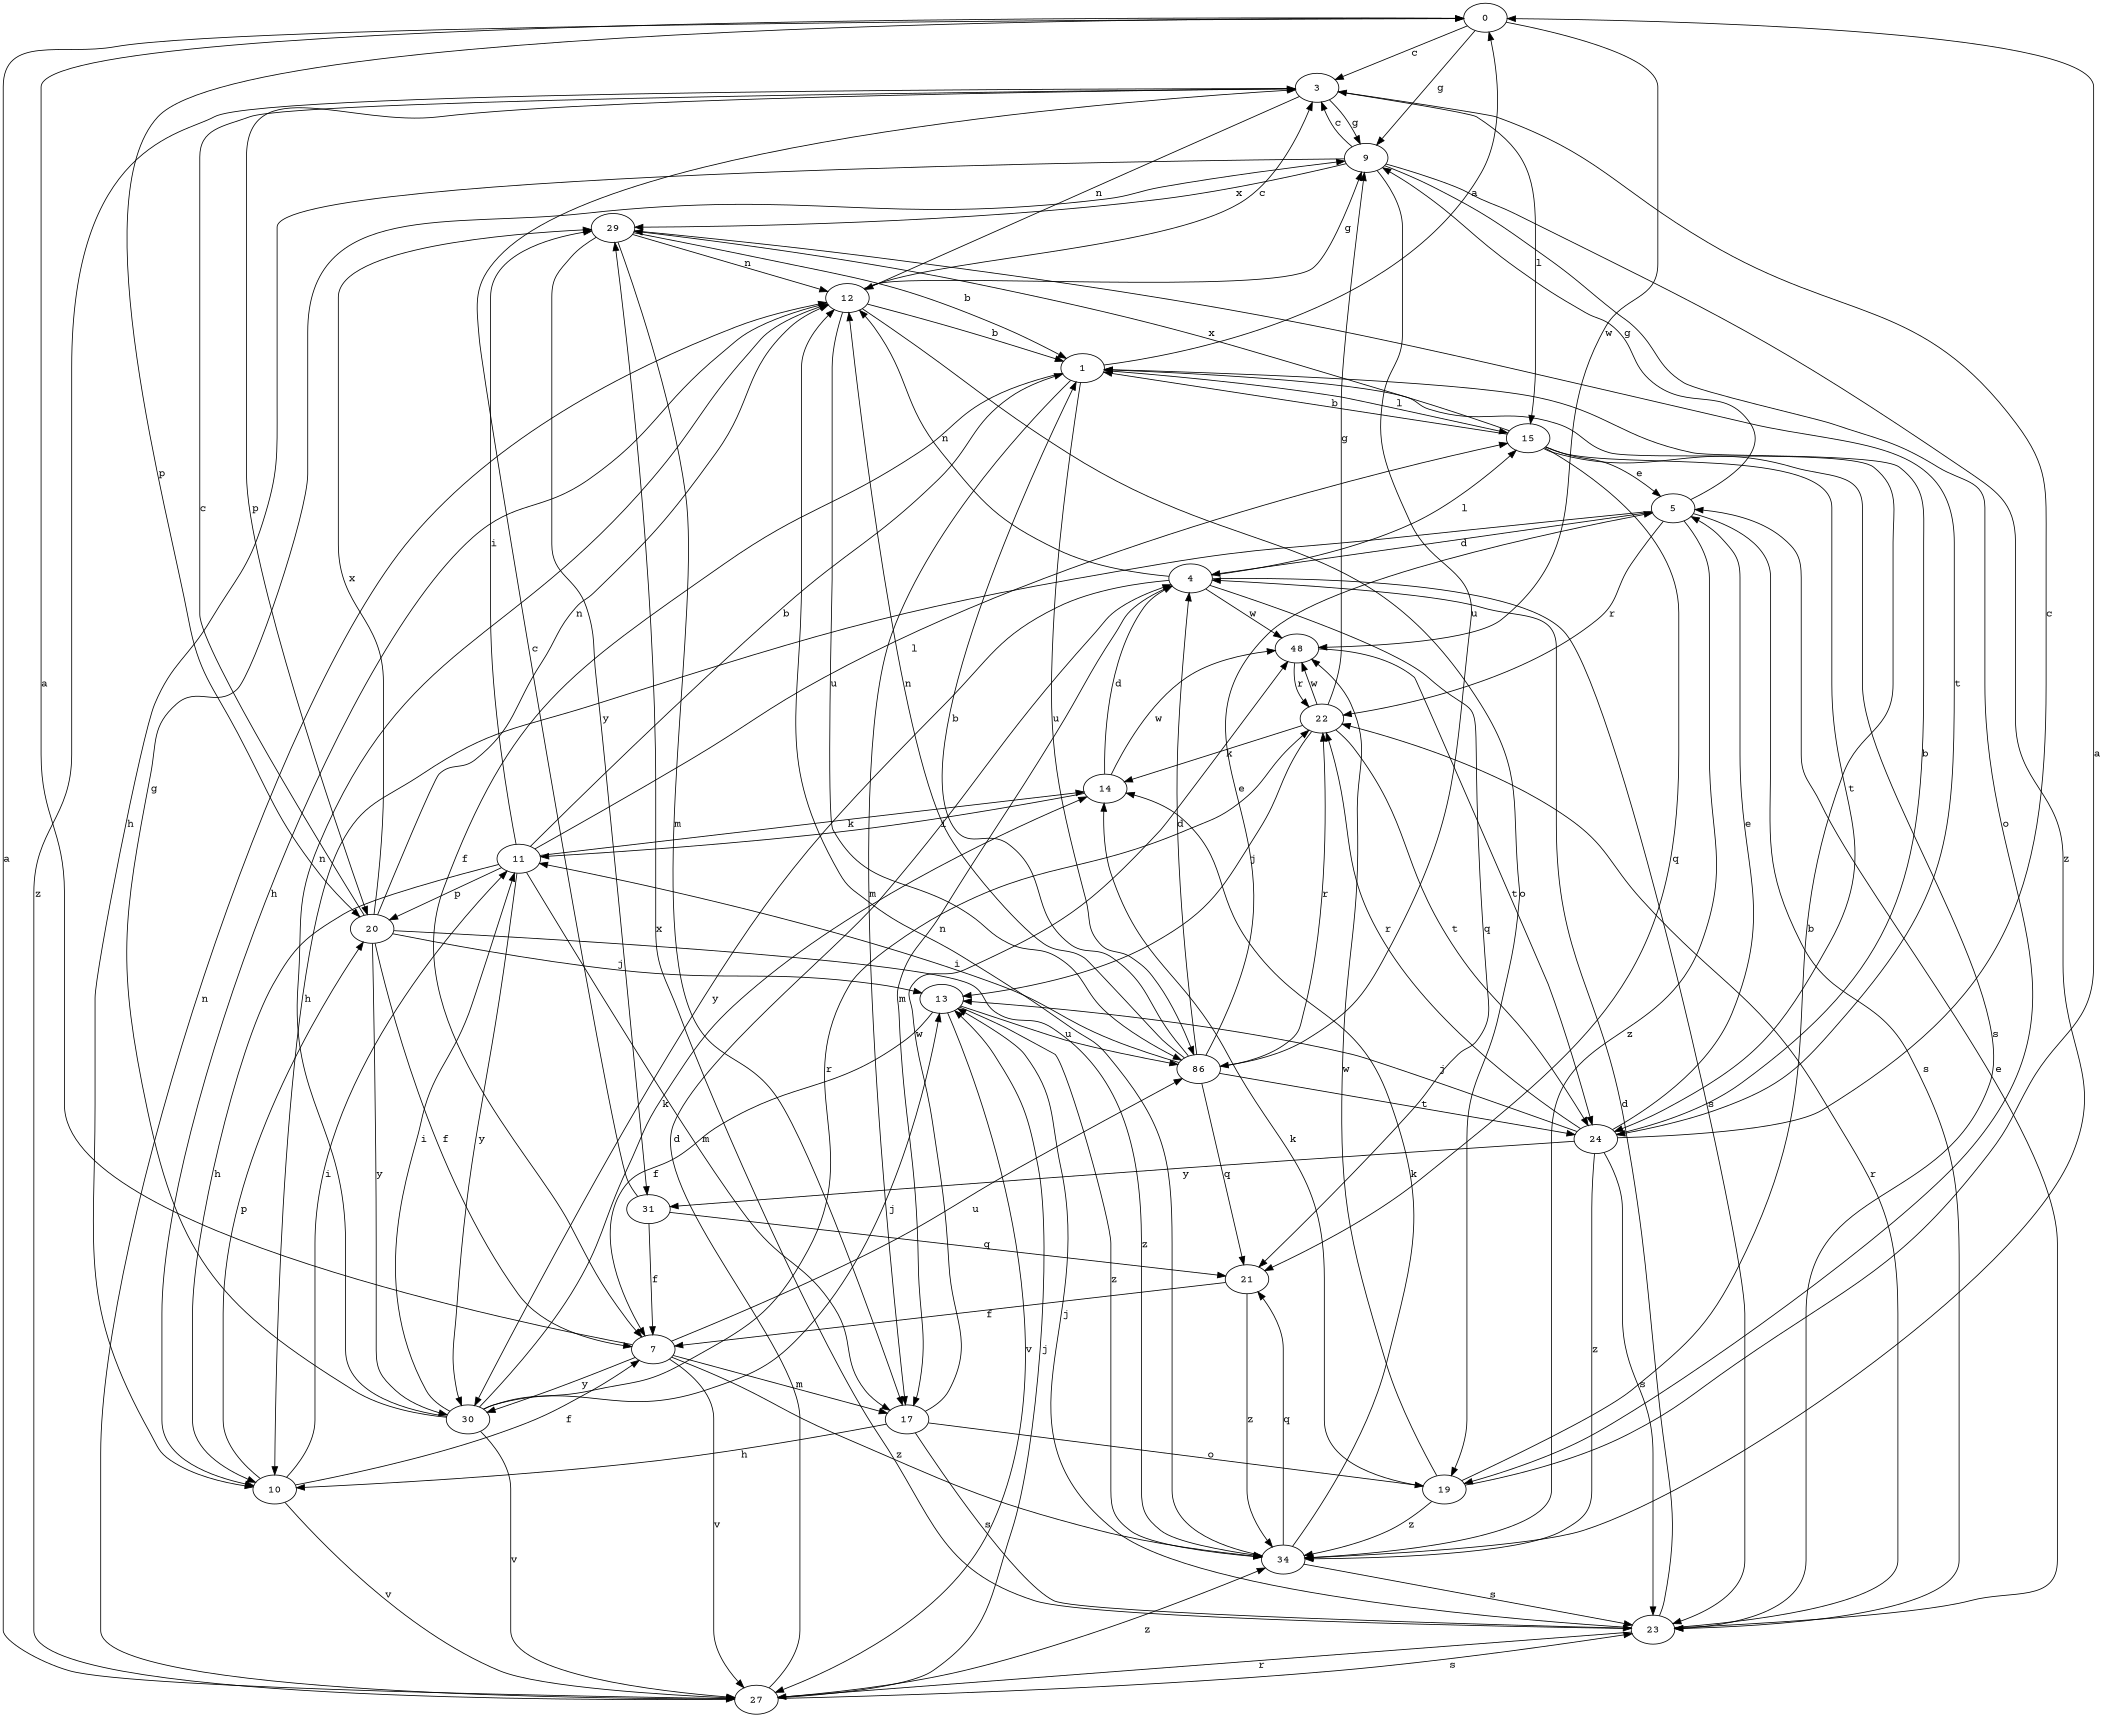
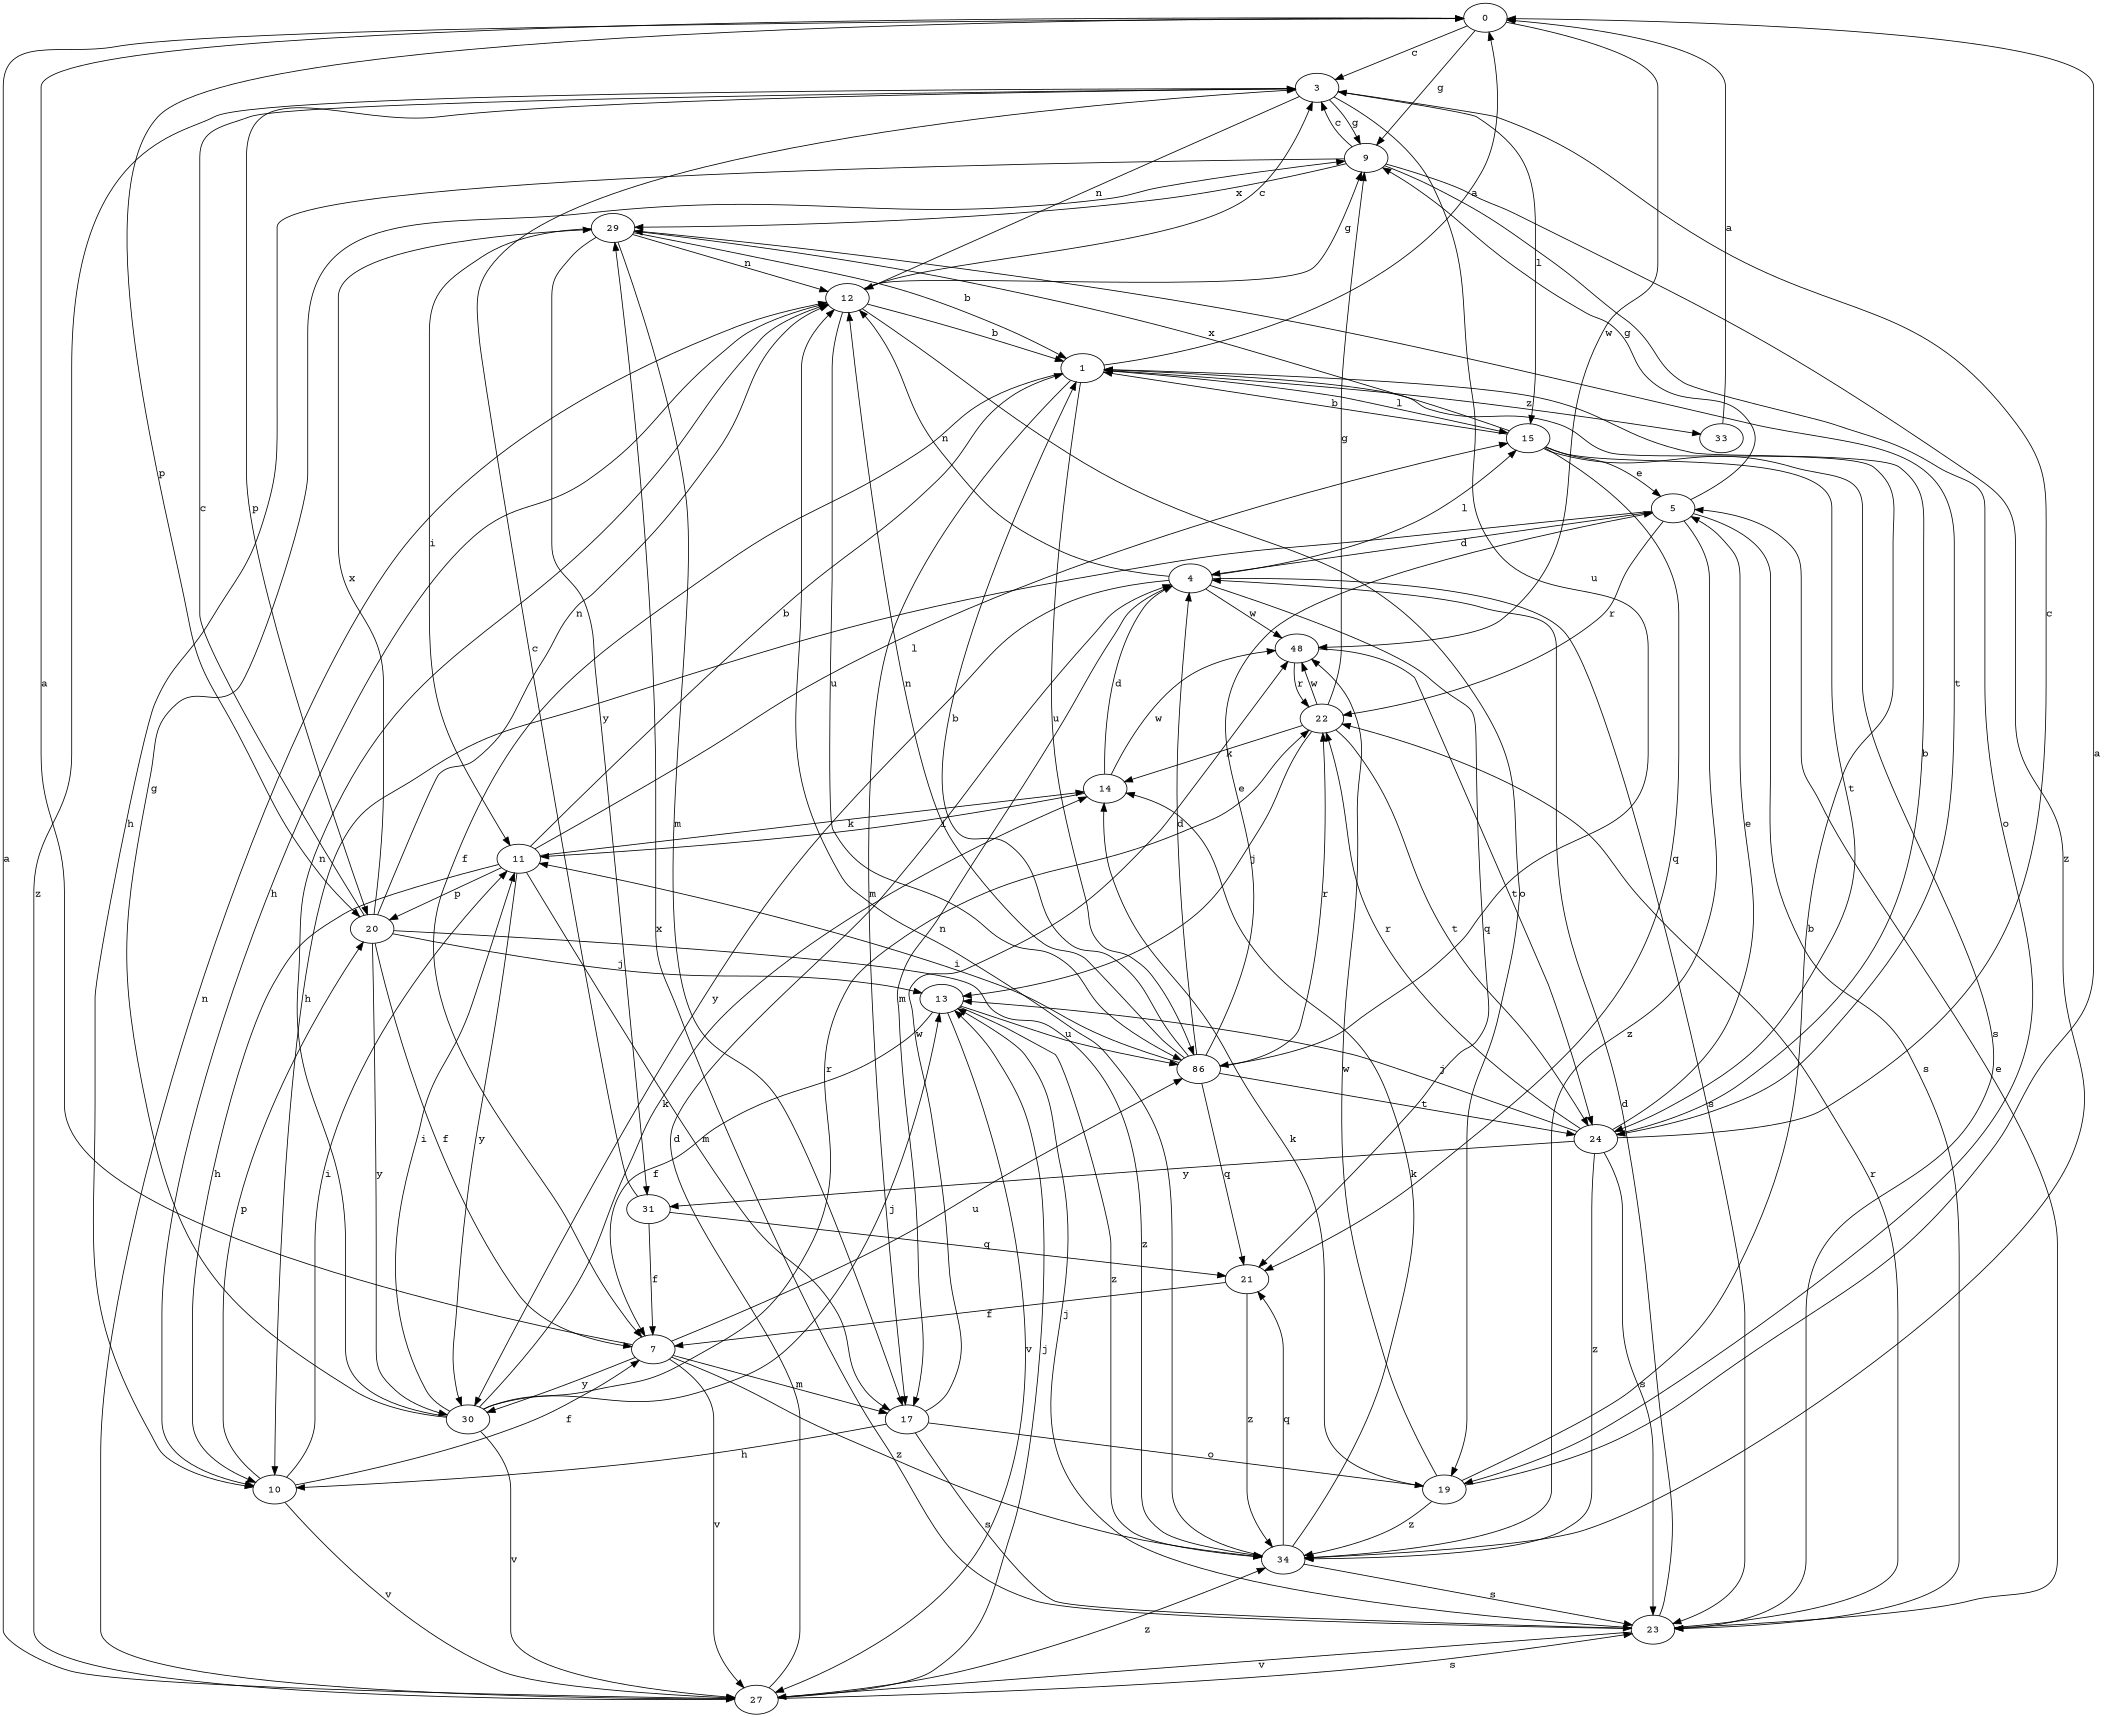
none -> (1721, 438)
(491, 510) -> (429, 488)
(1467, 651) -> (1643, 622)
(1262, 1665) -> (1262, 1665)
